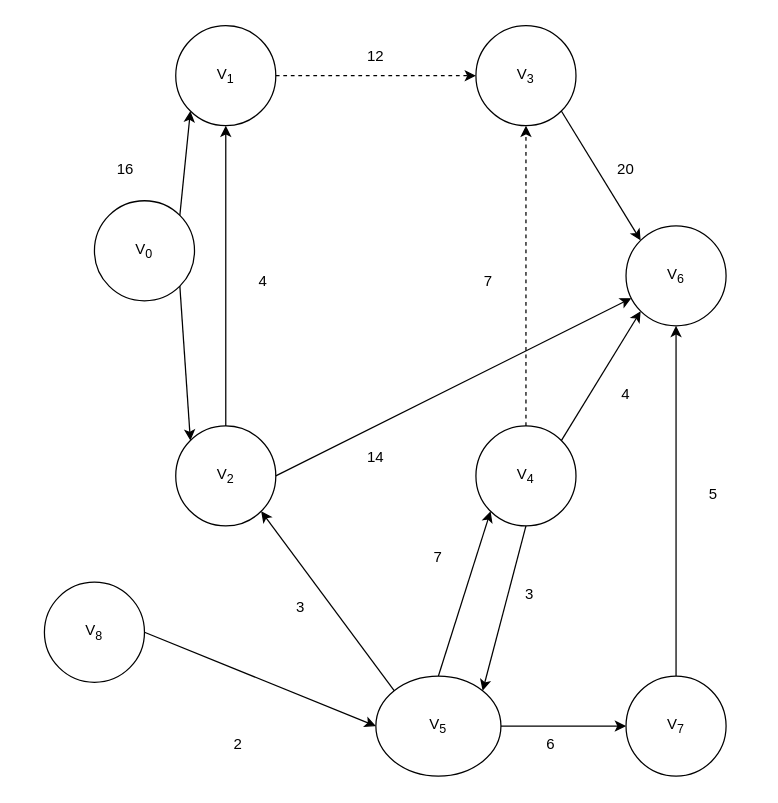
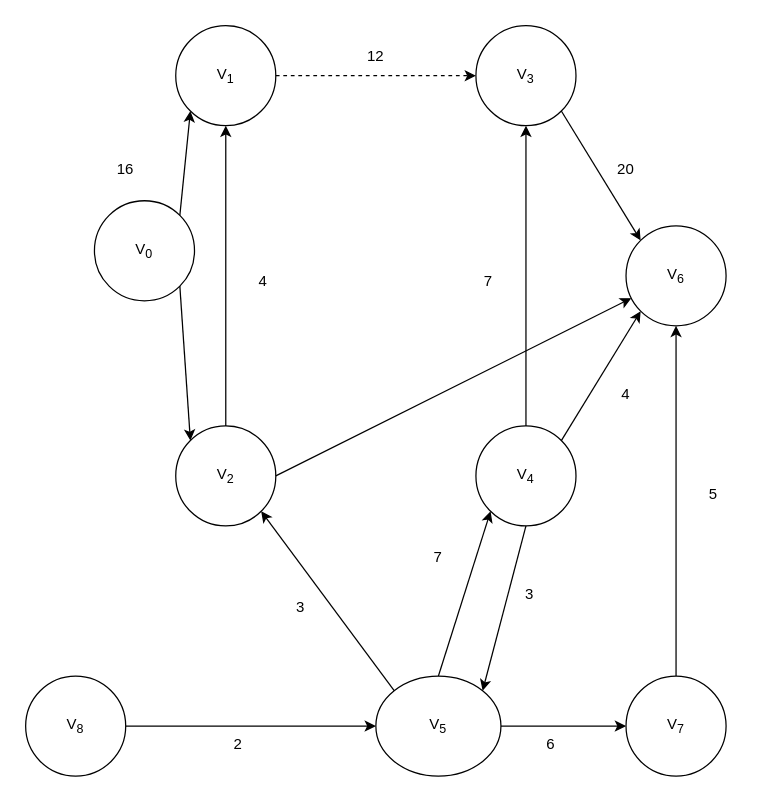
(526, 279) -> (526, 279)
(376, 457) -> none
(94, 632) -> (76, 726)
